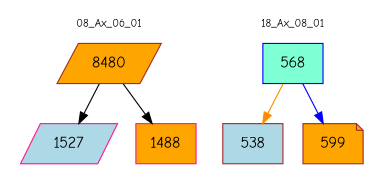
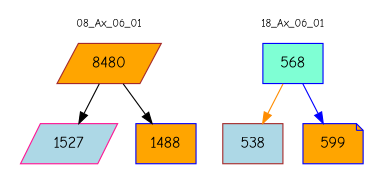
(293, 24) -> (293, 24)
(166, 144) -> (166, 144)
(333, 144) -> (333, 144)
